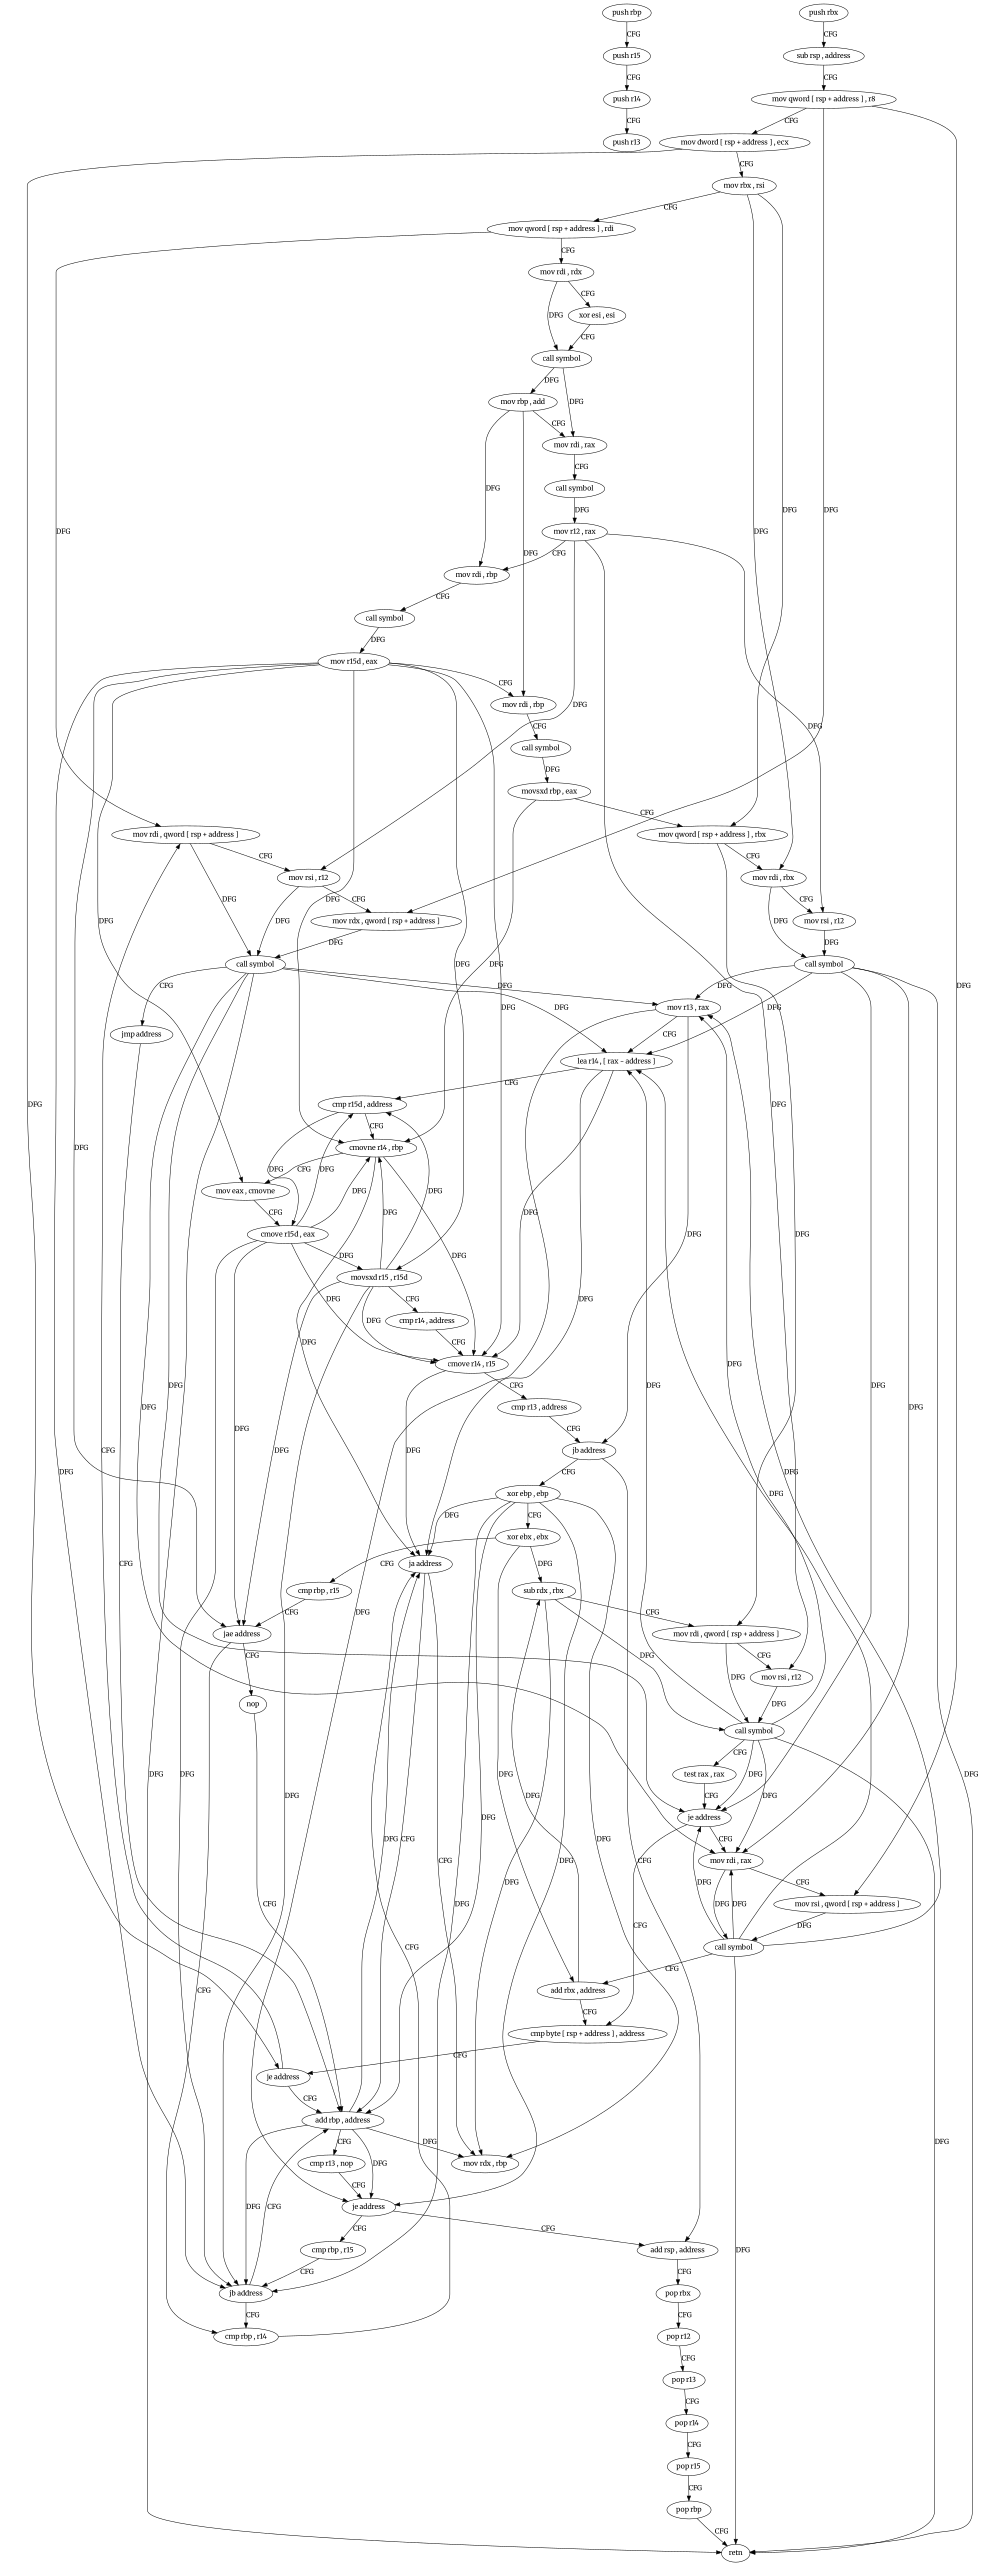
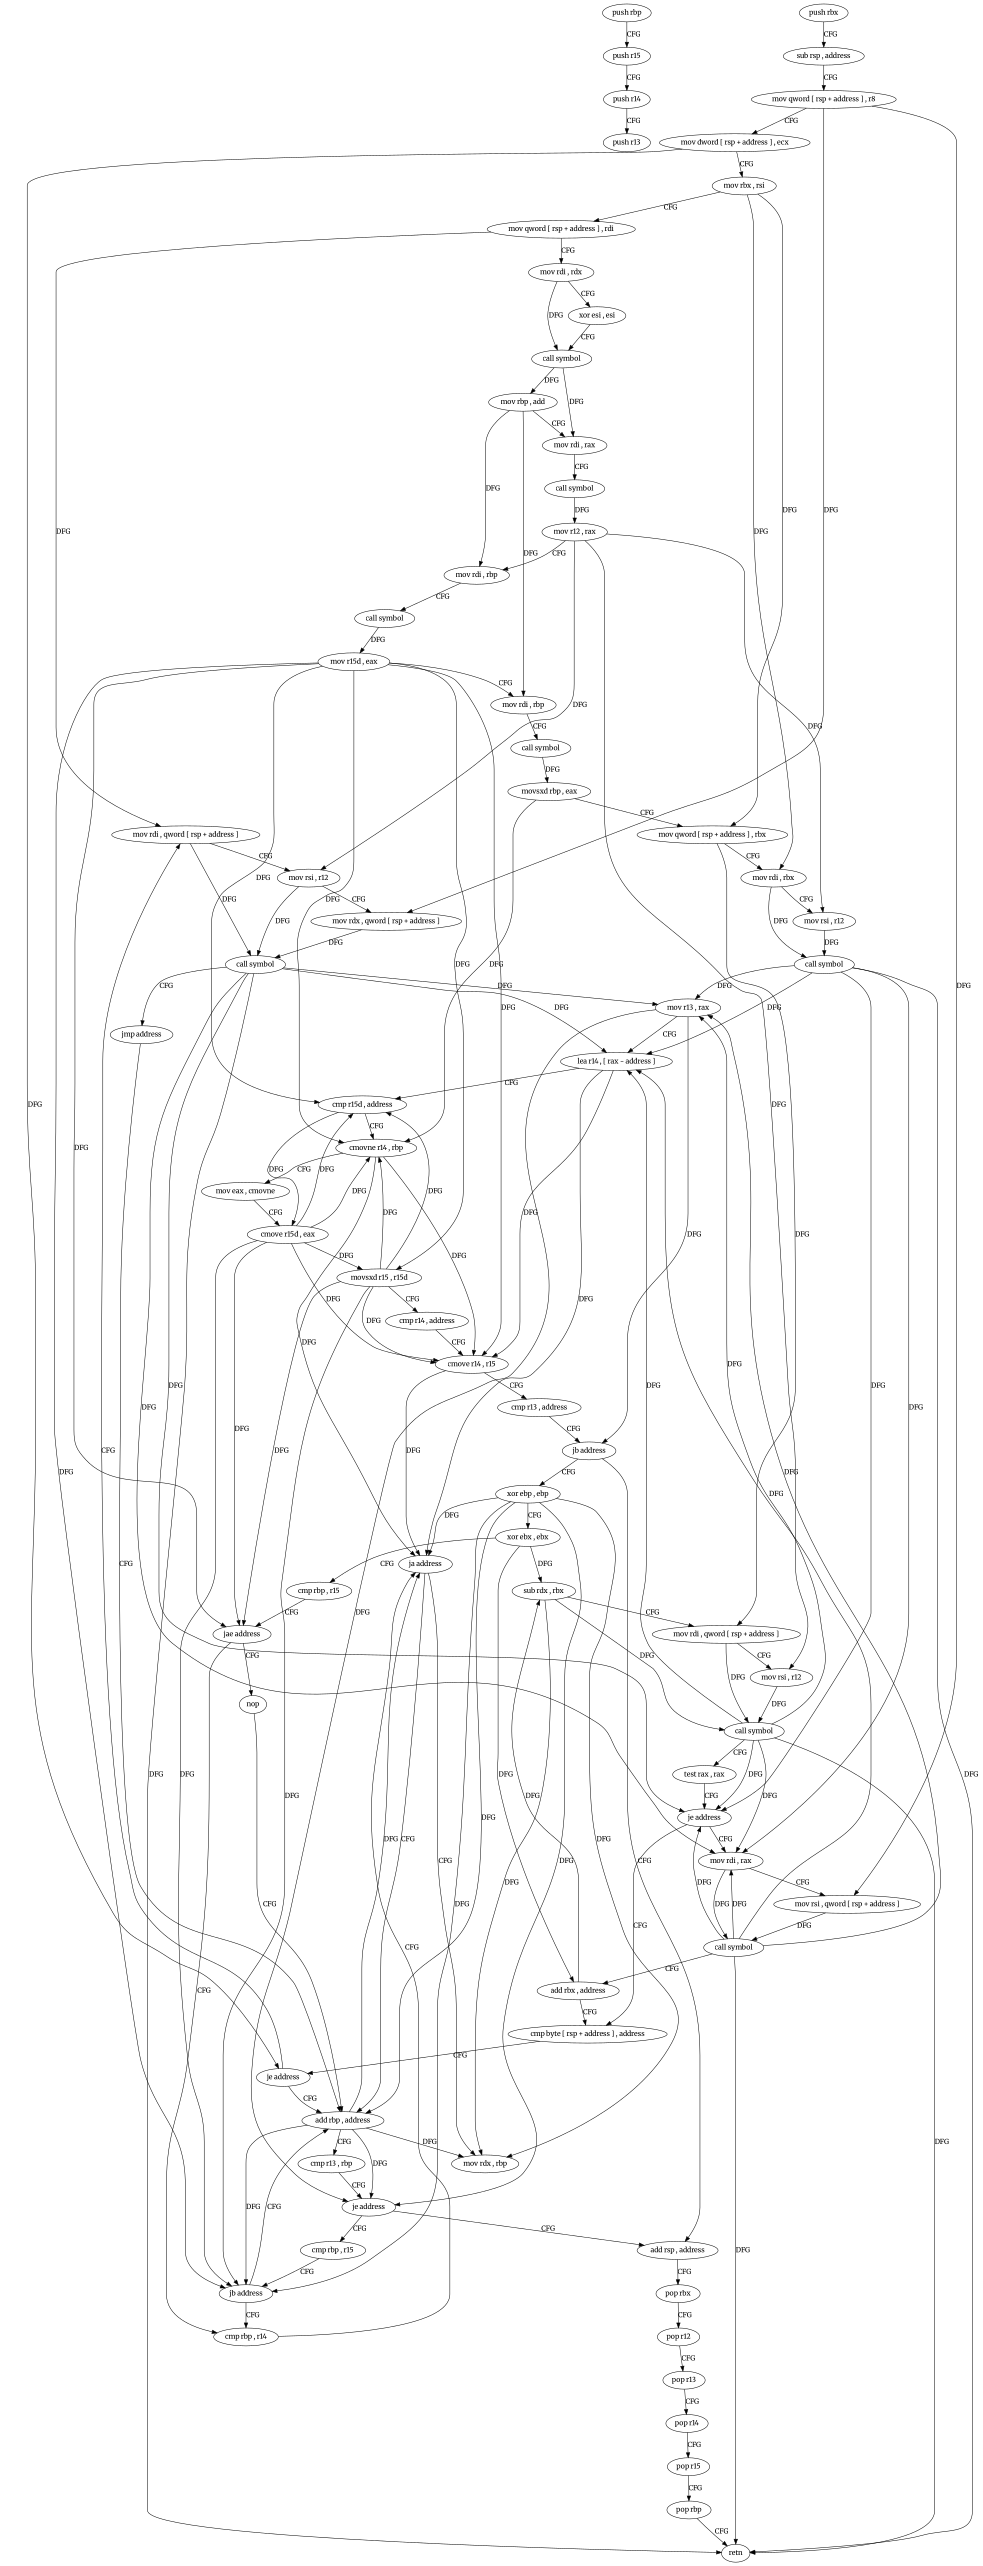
(98, 855) -> (223, 893)
(332, 2164) -> (332, 2164)
